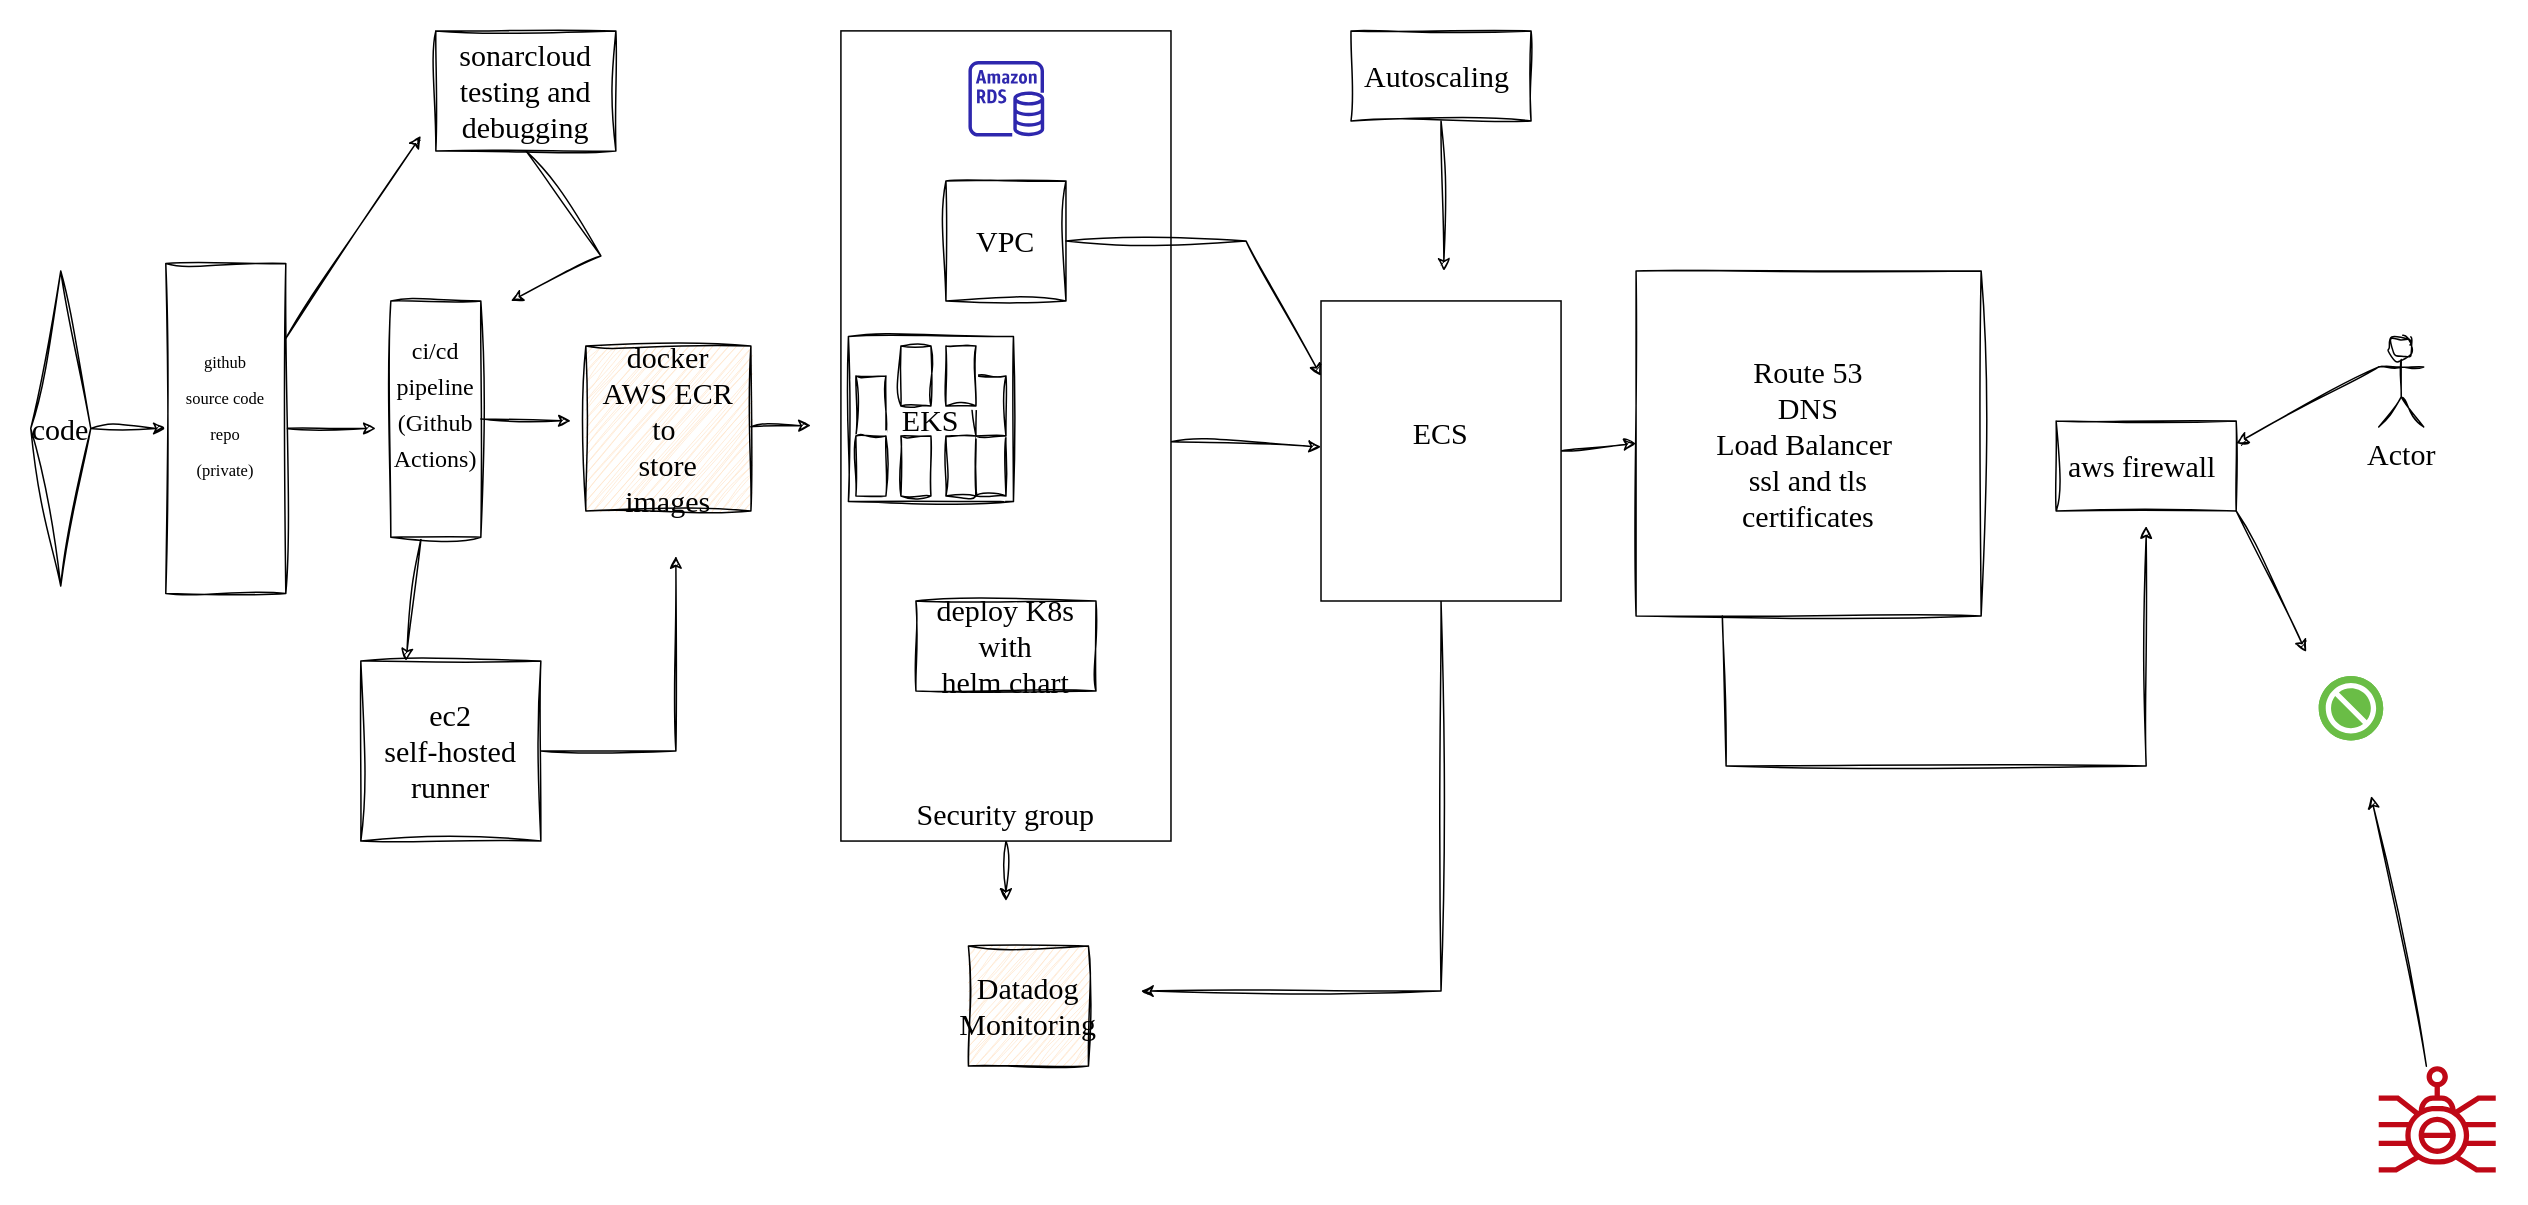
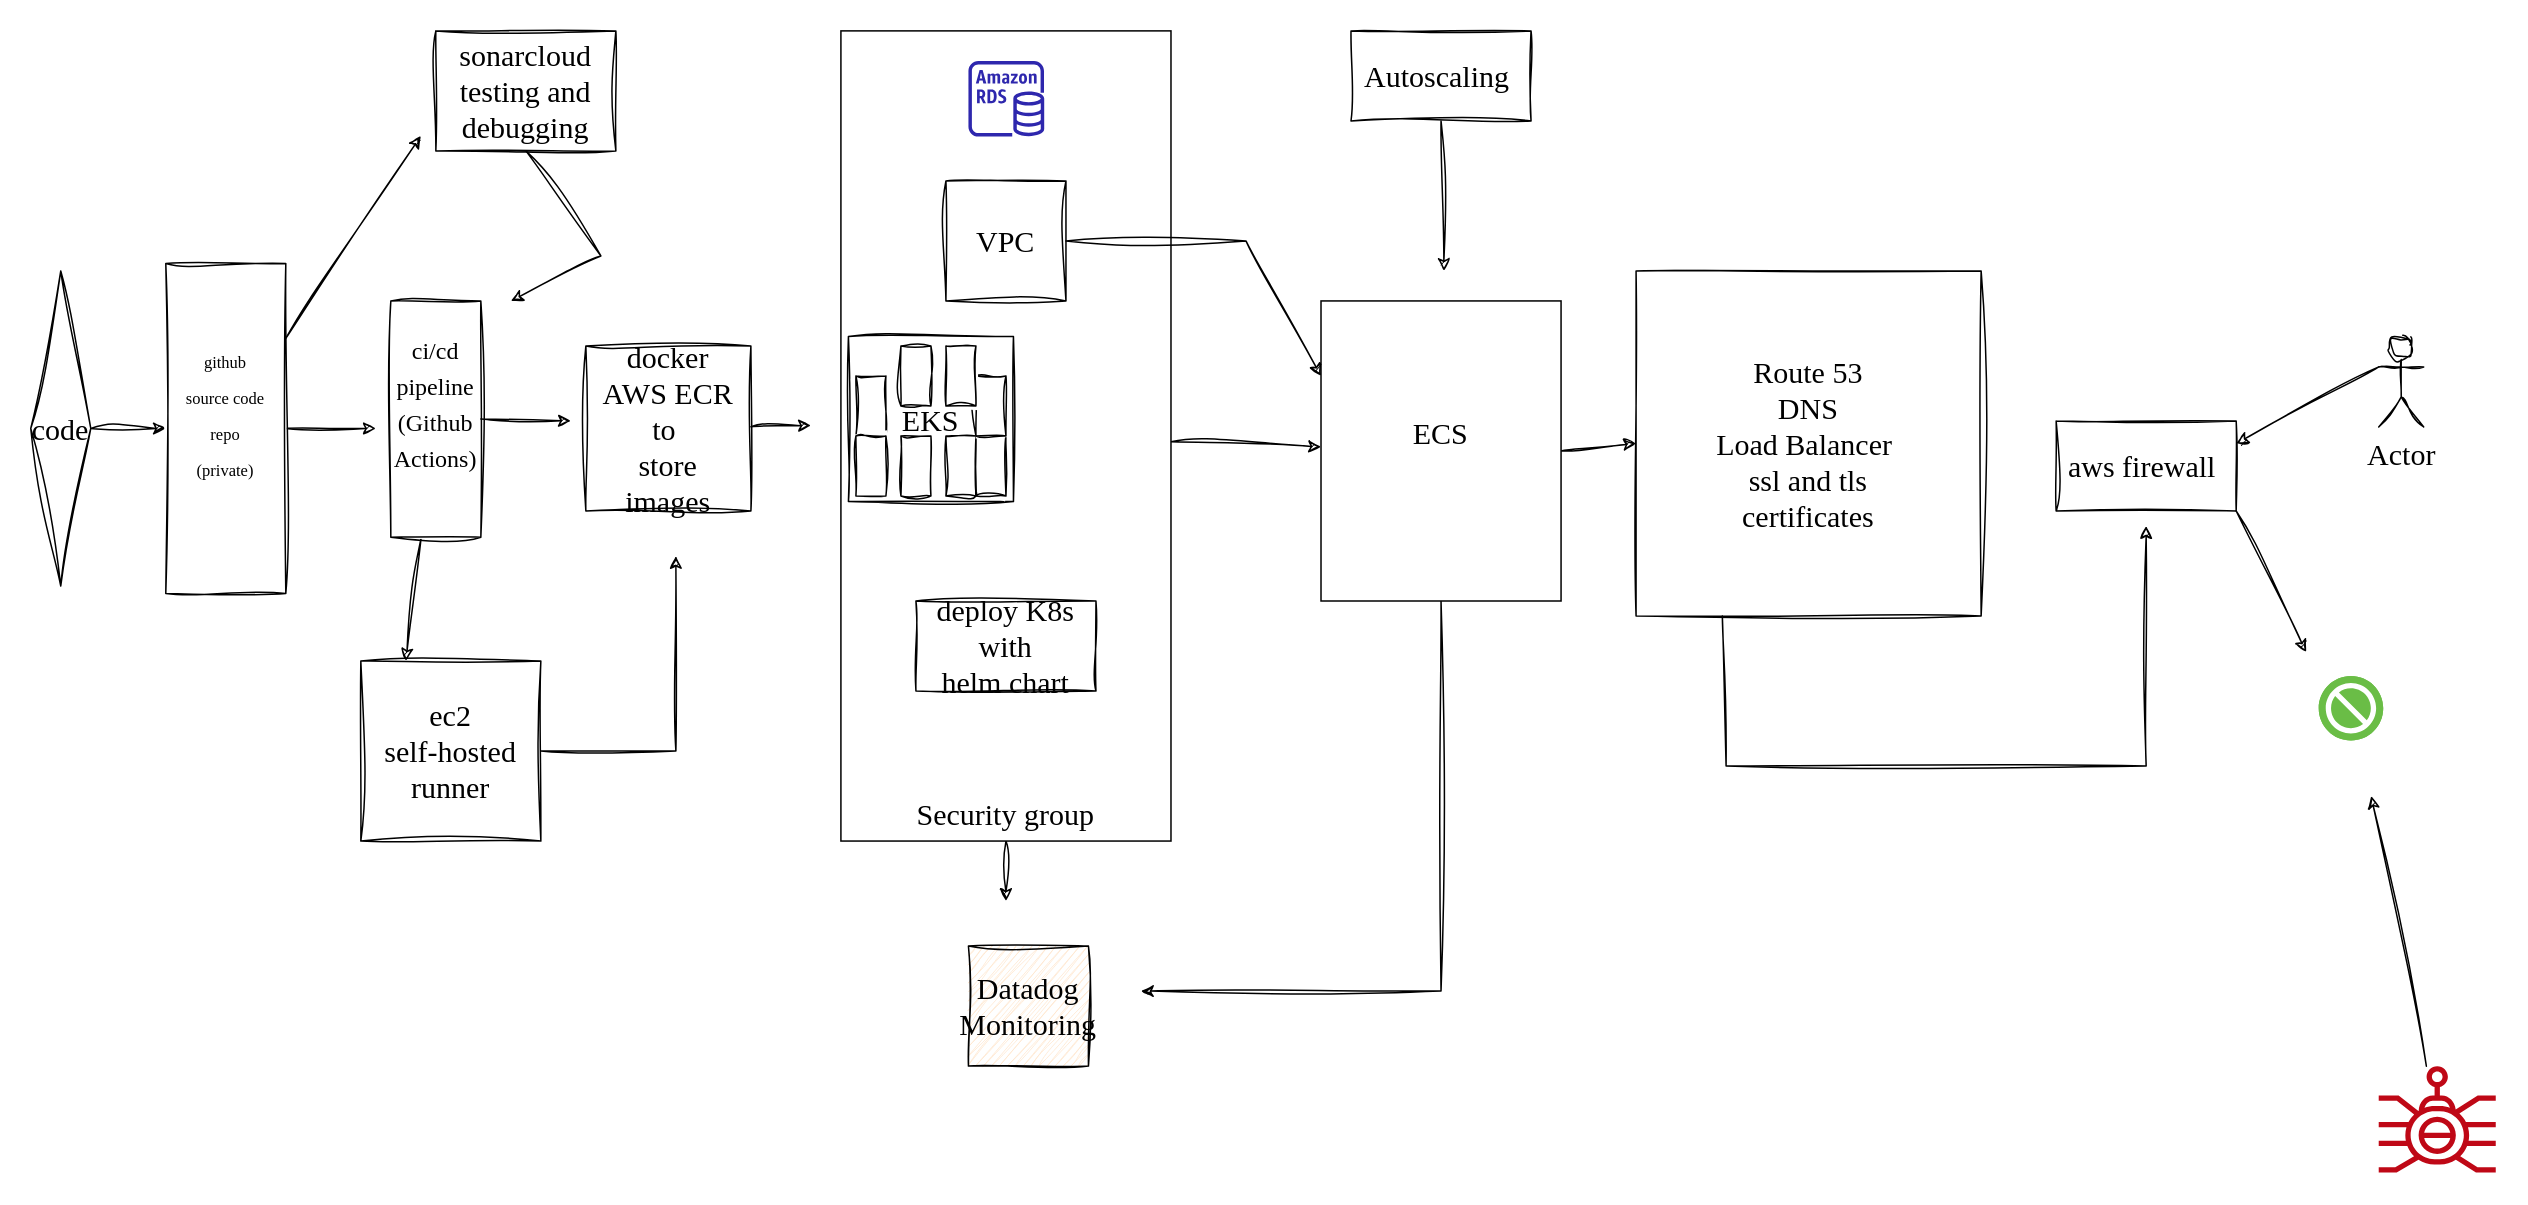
(668, 428) -> (668, 428)
